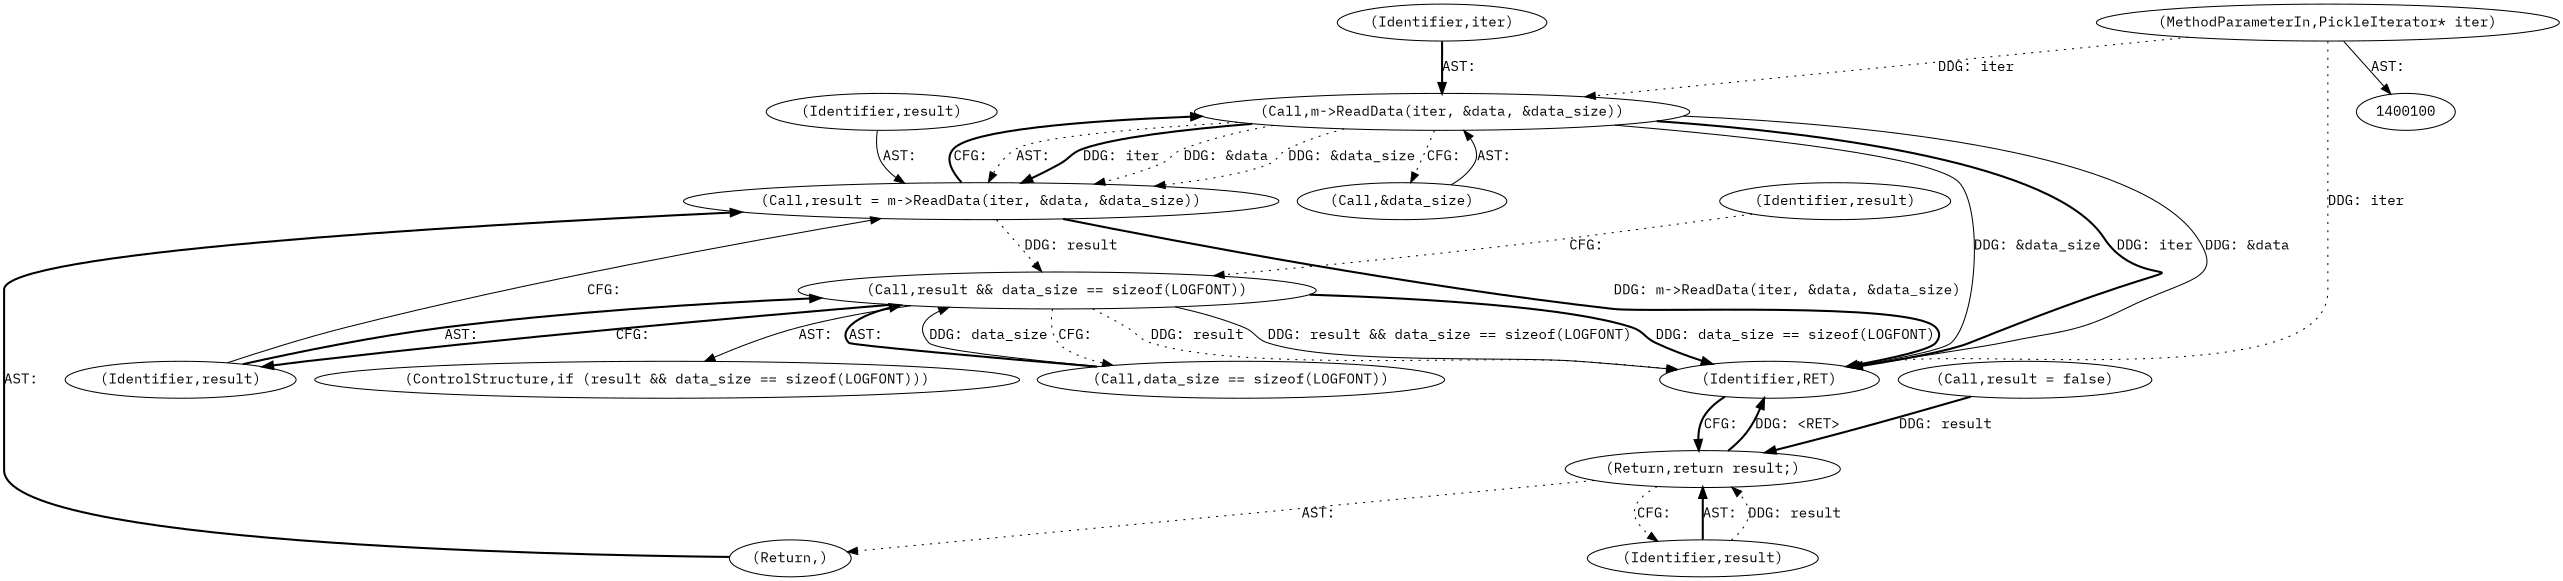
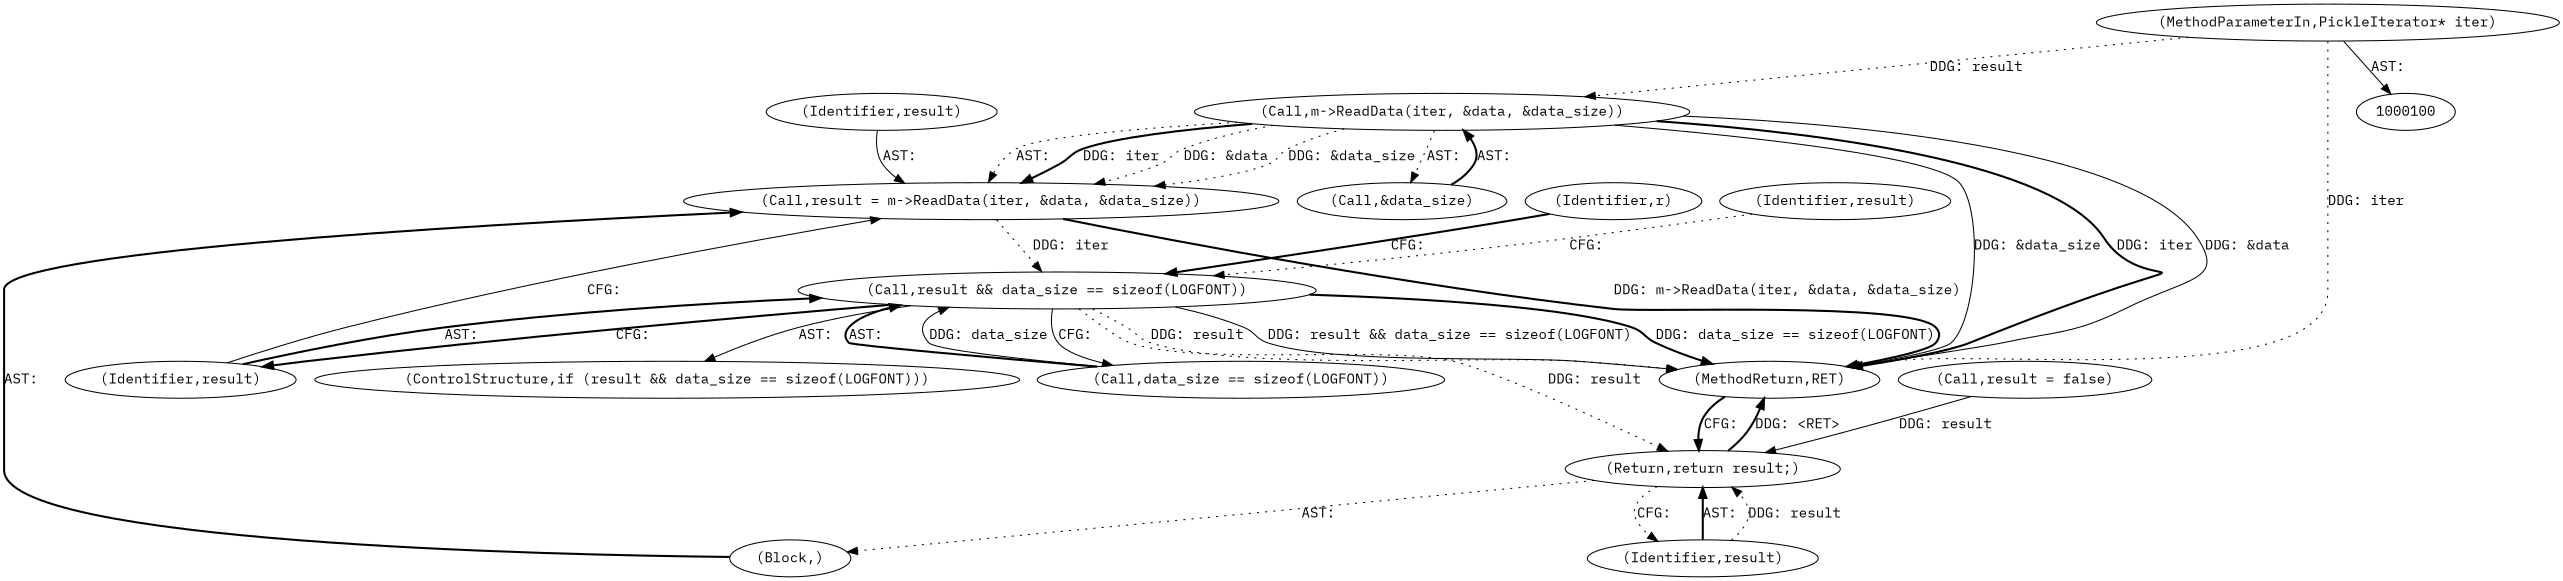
(1442, 23) -> none
(1976, 67) -> (1976, 67)
(2406, 112) -> (2406, 112)
(1051, 126) -> none
(1448, 157) -> (1448, 157)
(1473, 166) -> (1473, 166)
none -> (1613, 201)
(1071, 246) -> (1071, 246)
(1064, 348) -> (1064, 348)
none -> (1477, 368)
(1769, 380) -> (1769, 380)
(1873, 424) -> (1873, 424)
(790, 558) -> (790, 558)
